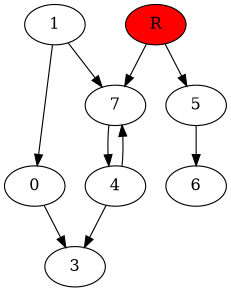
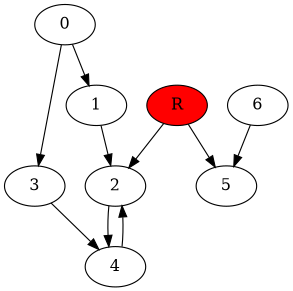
(46, 100) -> (79, 60)
(115, 105) -> (115, 186)
(196, 140) -> (244, 140)
(98, 221) -> (71, 222)
